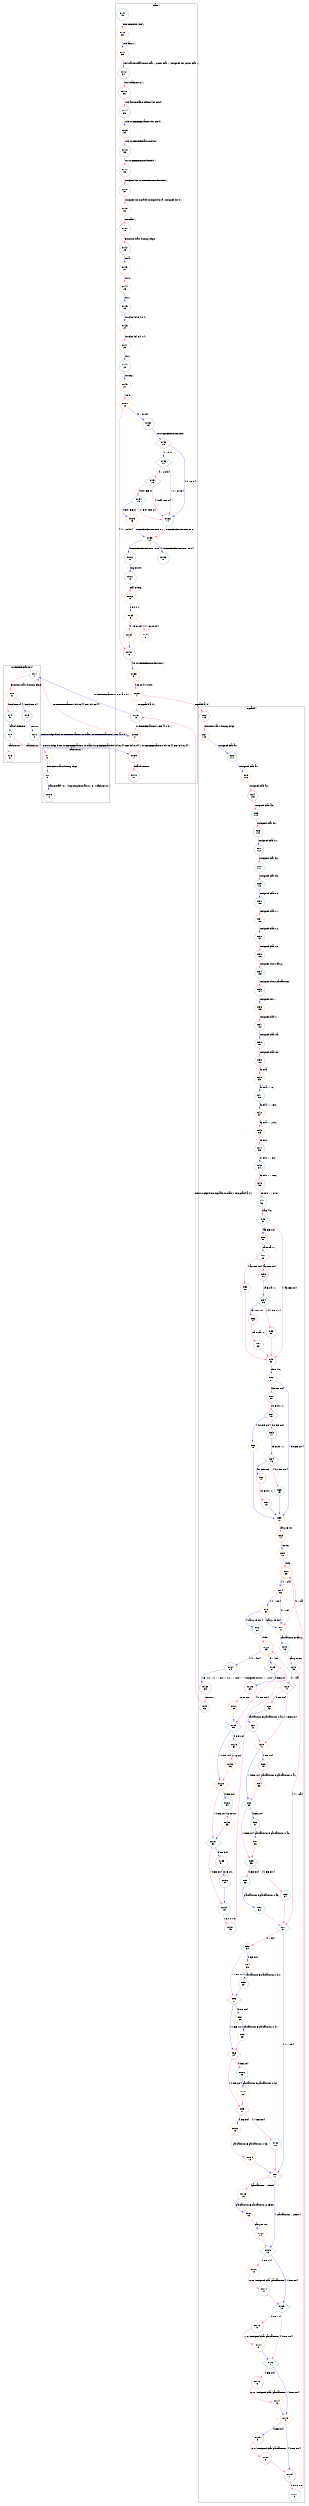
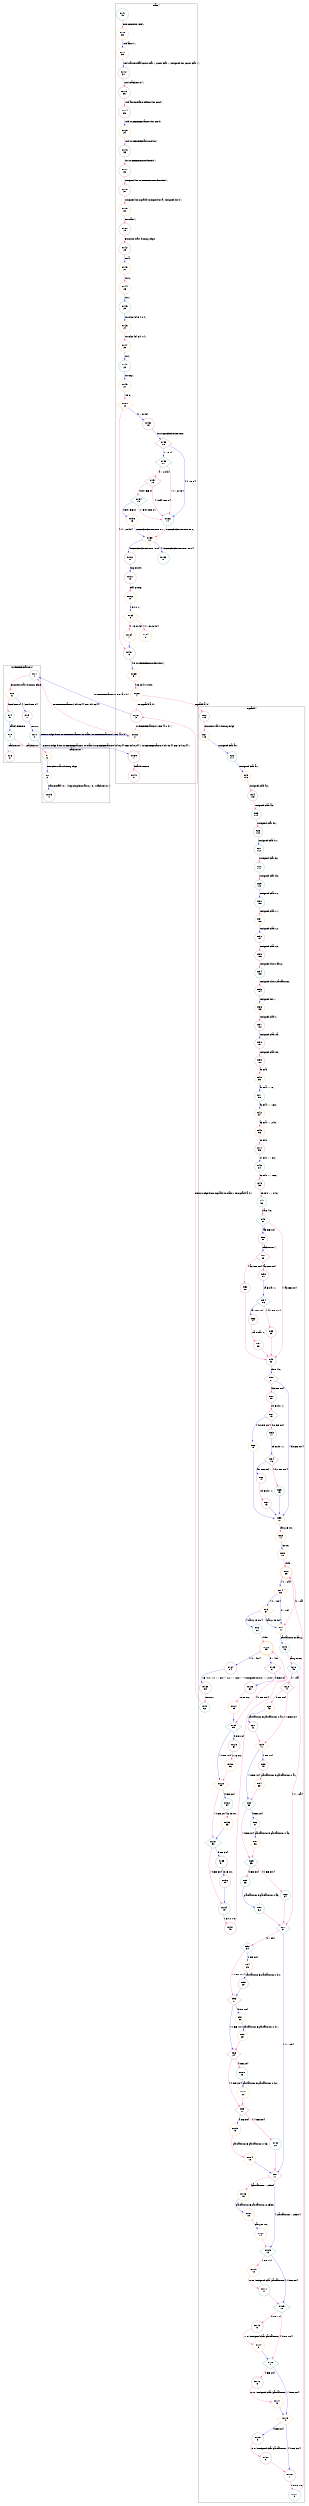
(269, 1247) -> (269, 1247)
